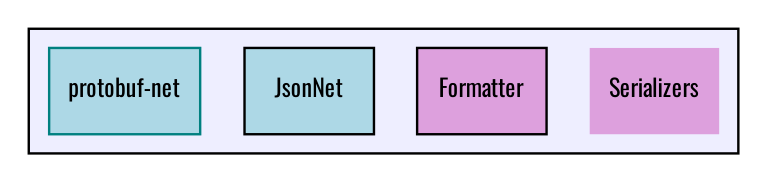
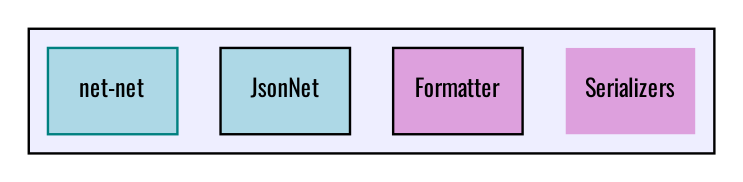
(125, 91) -> (113, 91)
